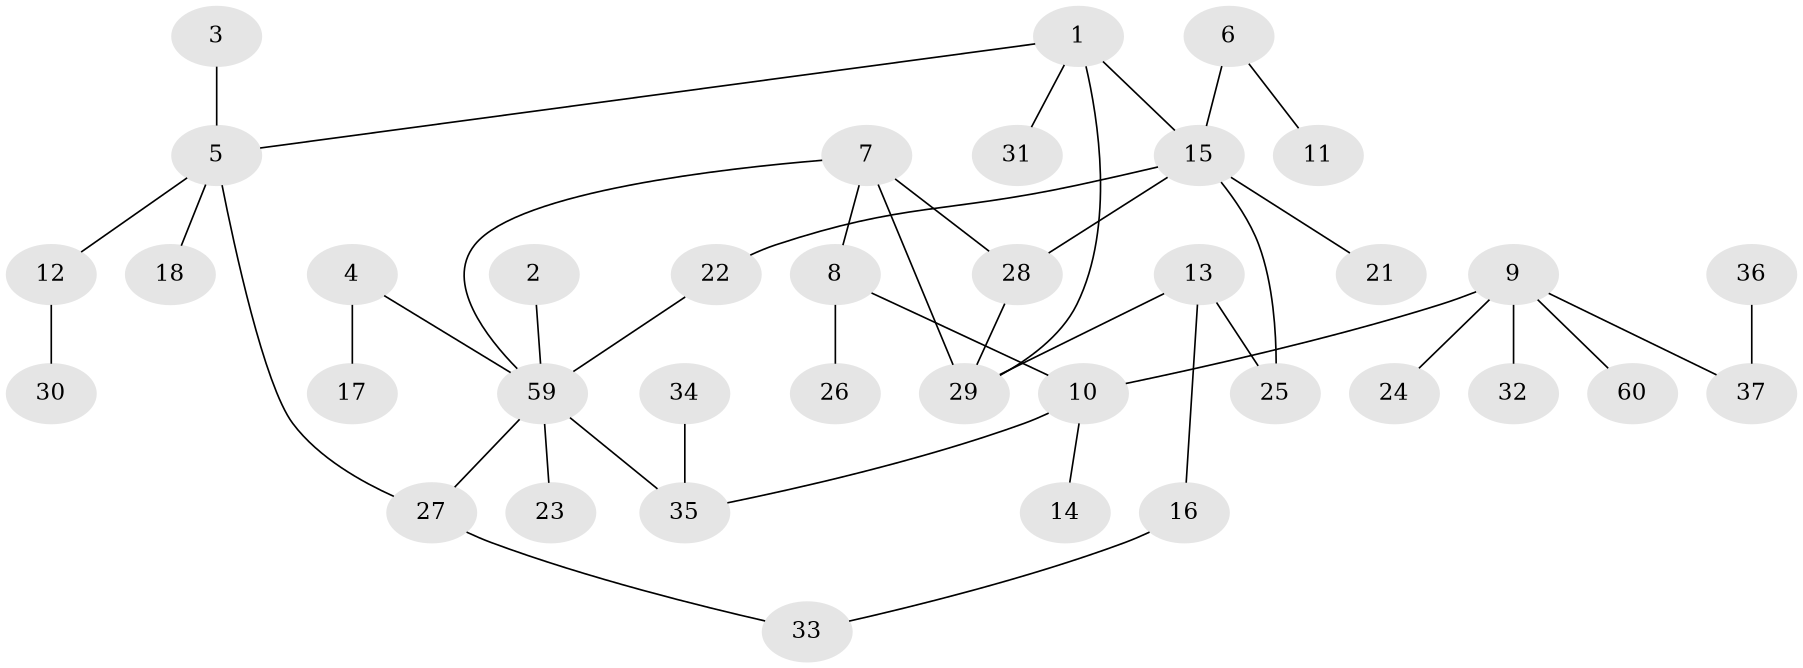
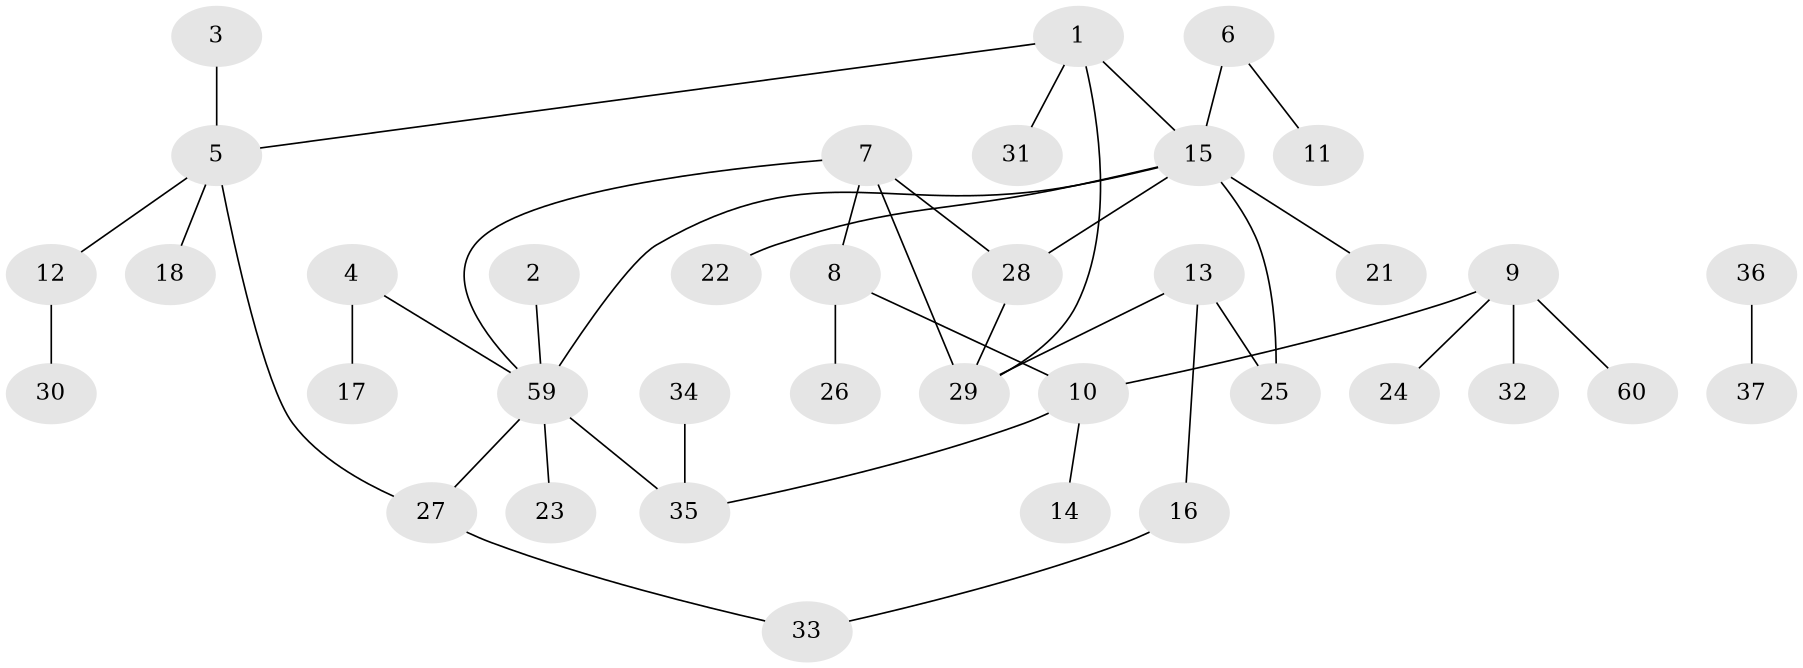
(629, 334) -> (826, 193)
(1633, 334) -> none
